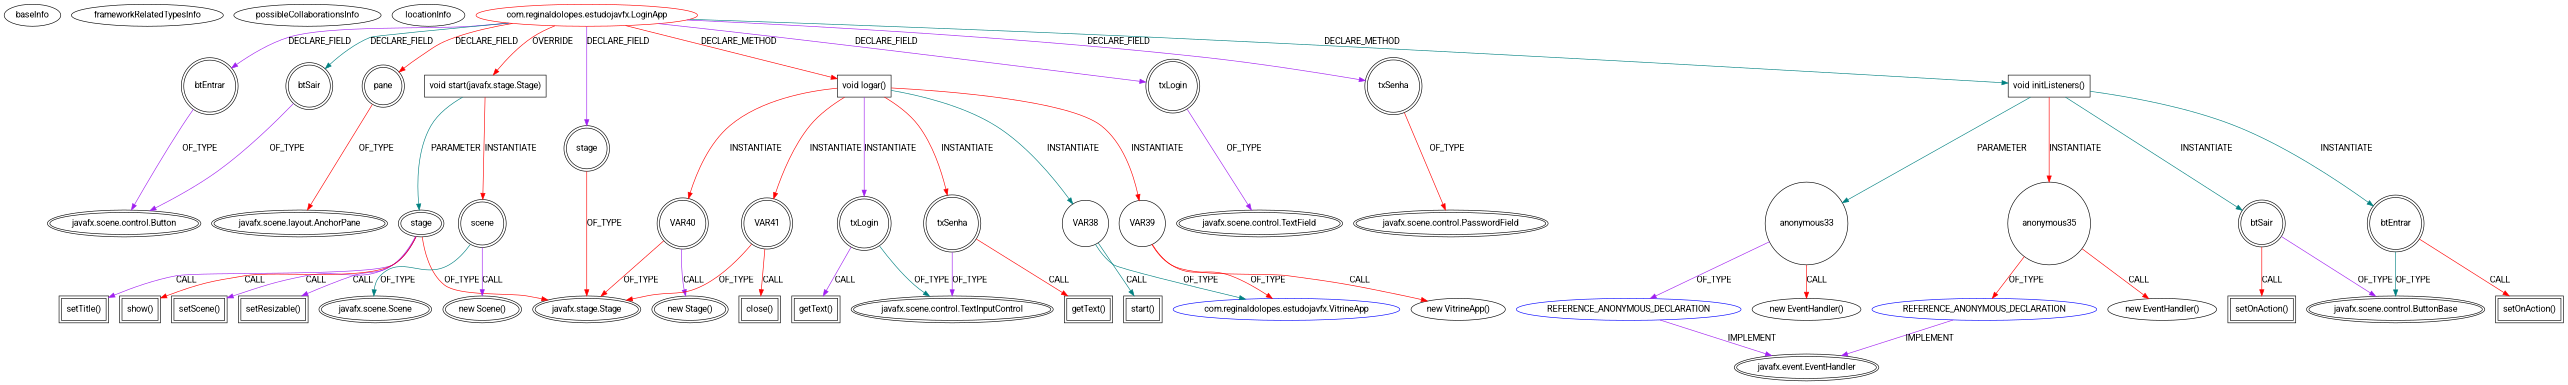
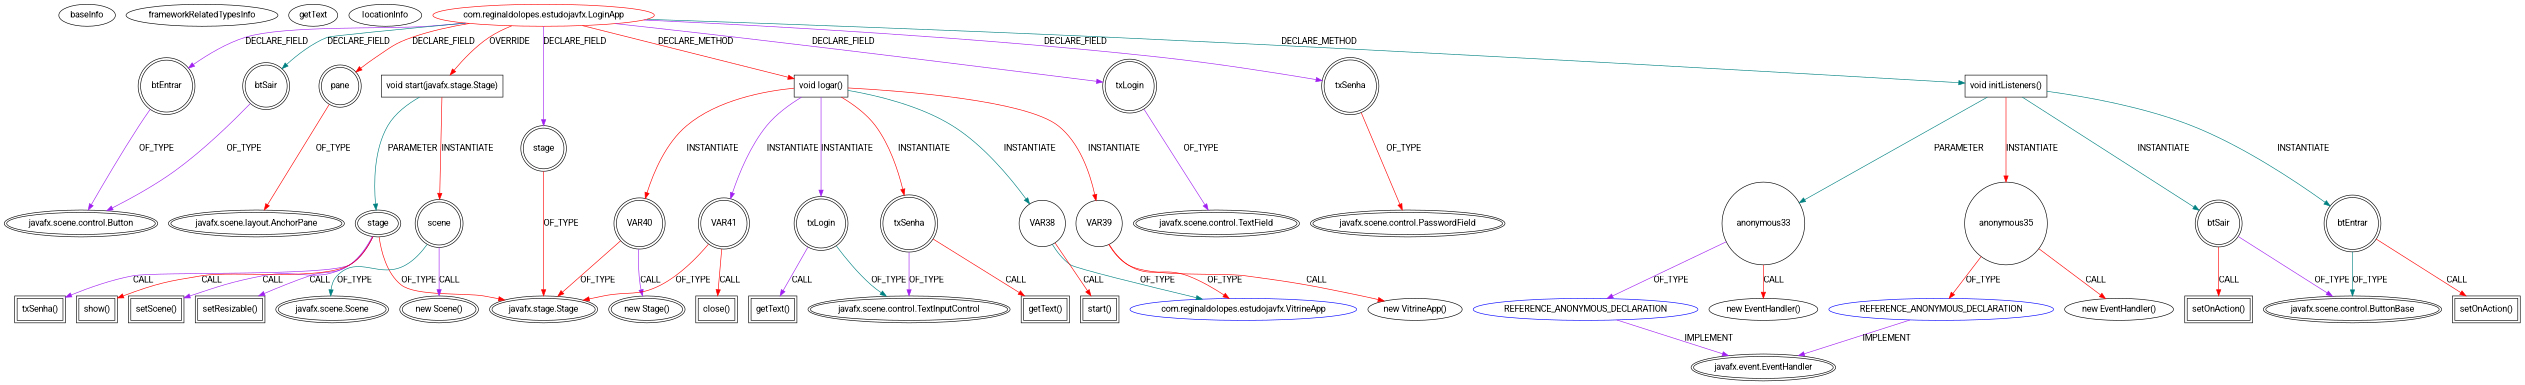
(307, 15) -> (313, 15)
(801, 138) -> (758, 138)
(1117, 270) -> (1074, 270)
(84, 309) -> (40, 309)
